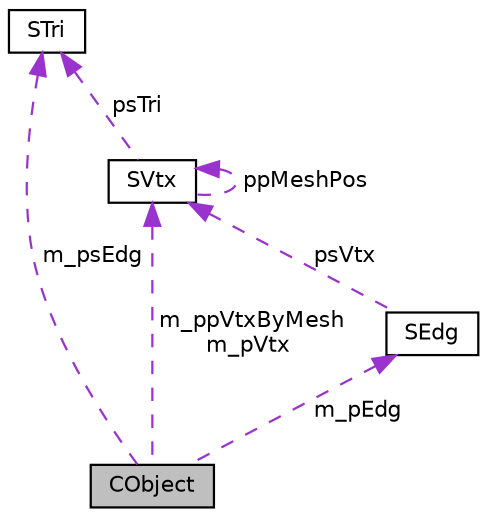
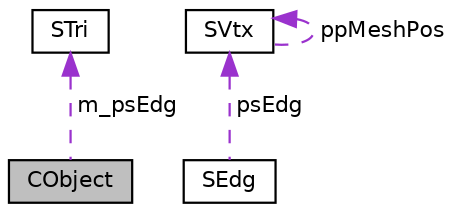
(107, 116) -> none
(342, 257) -> (267, 106)
(152, 345) -> none
(282, 415) -> none
